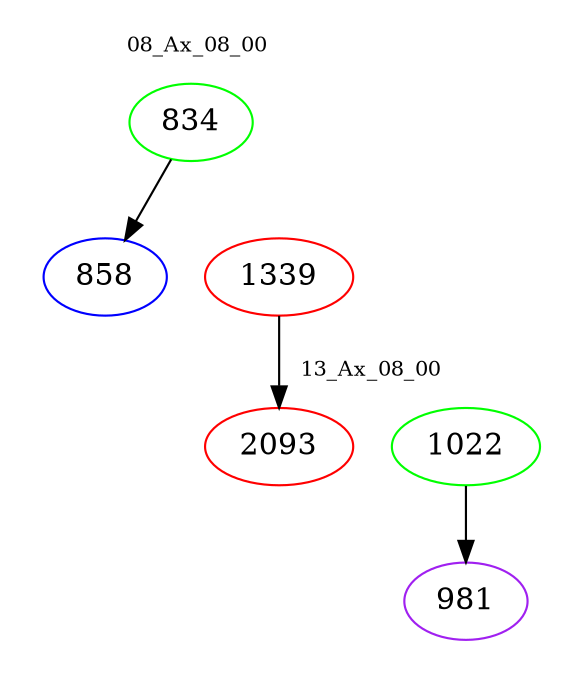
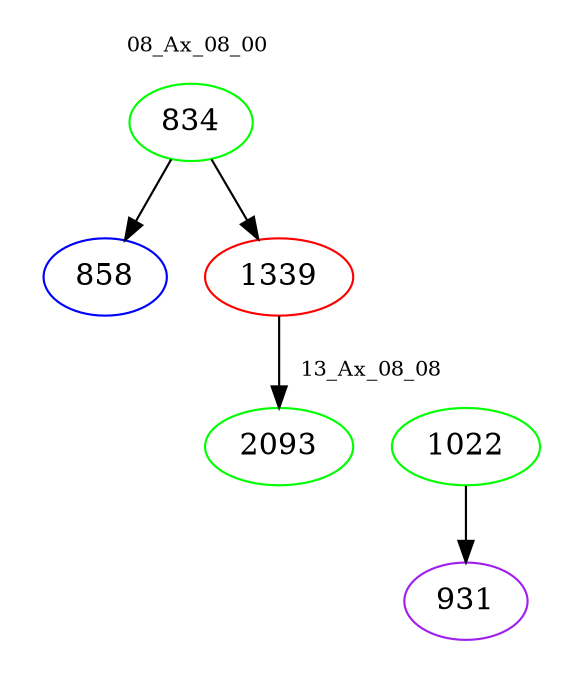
none -> (229, 190)
(371, 370) -> (371, 370)
(279, 447) -> (279, 447)
(466, 601) -> (466, 601)
